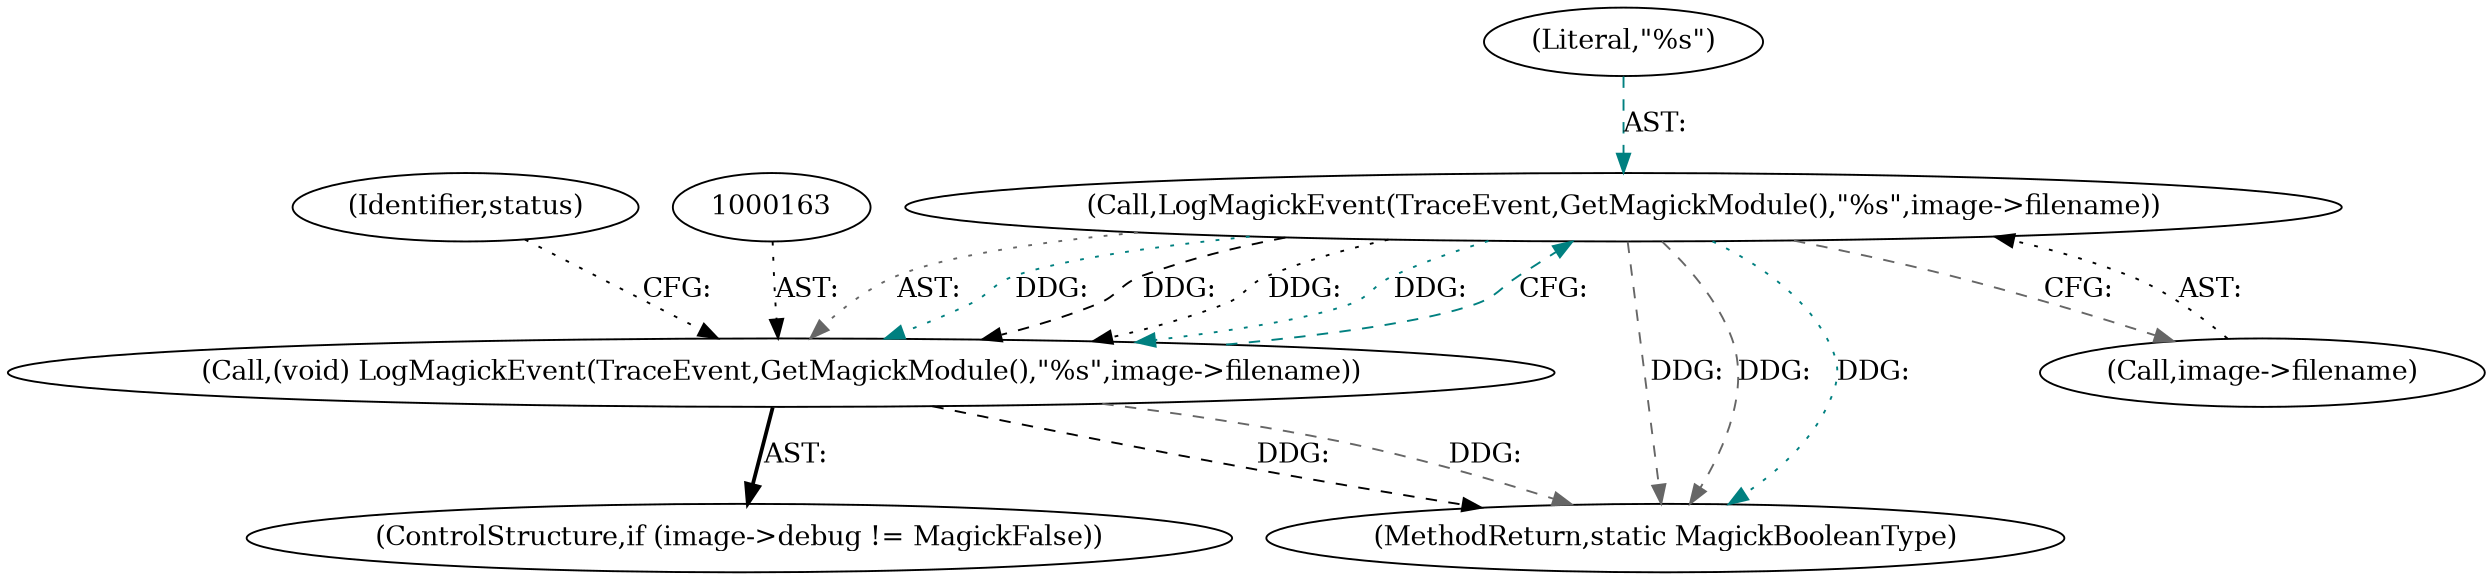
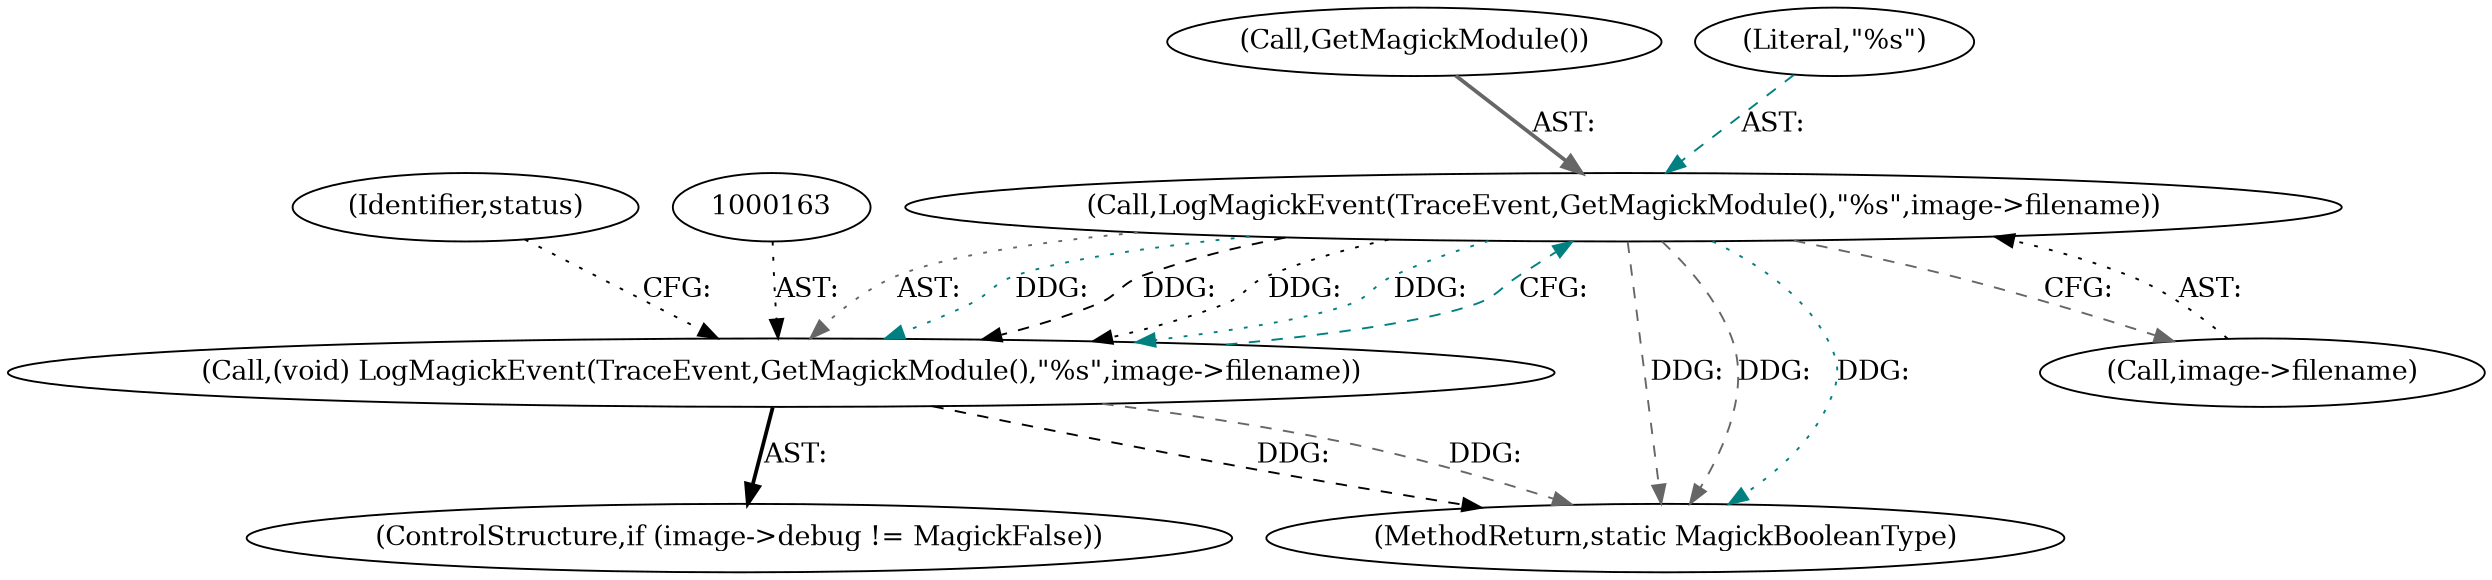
none -> (1414, 42)
